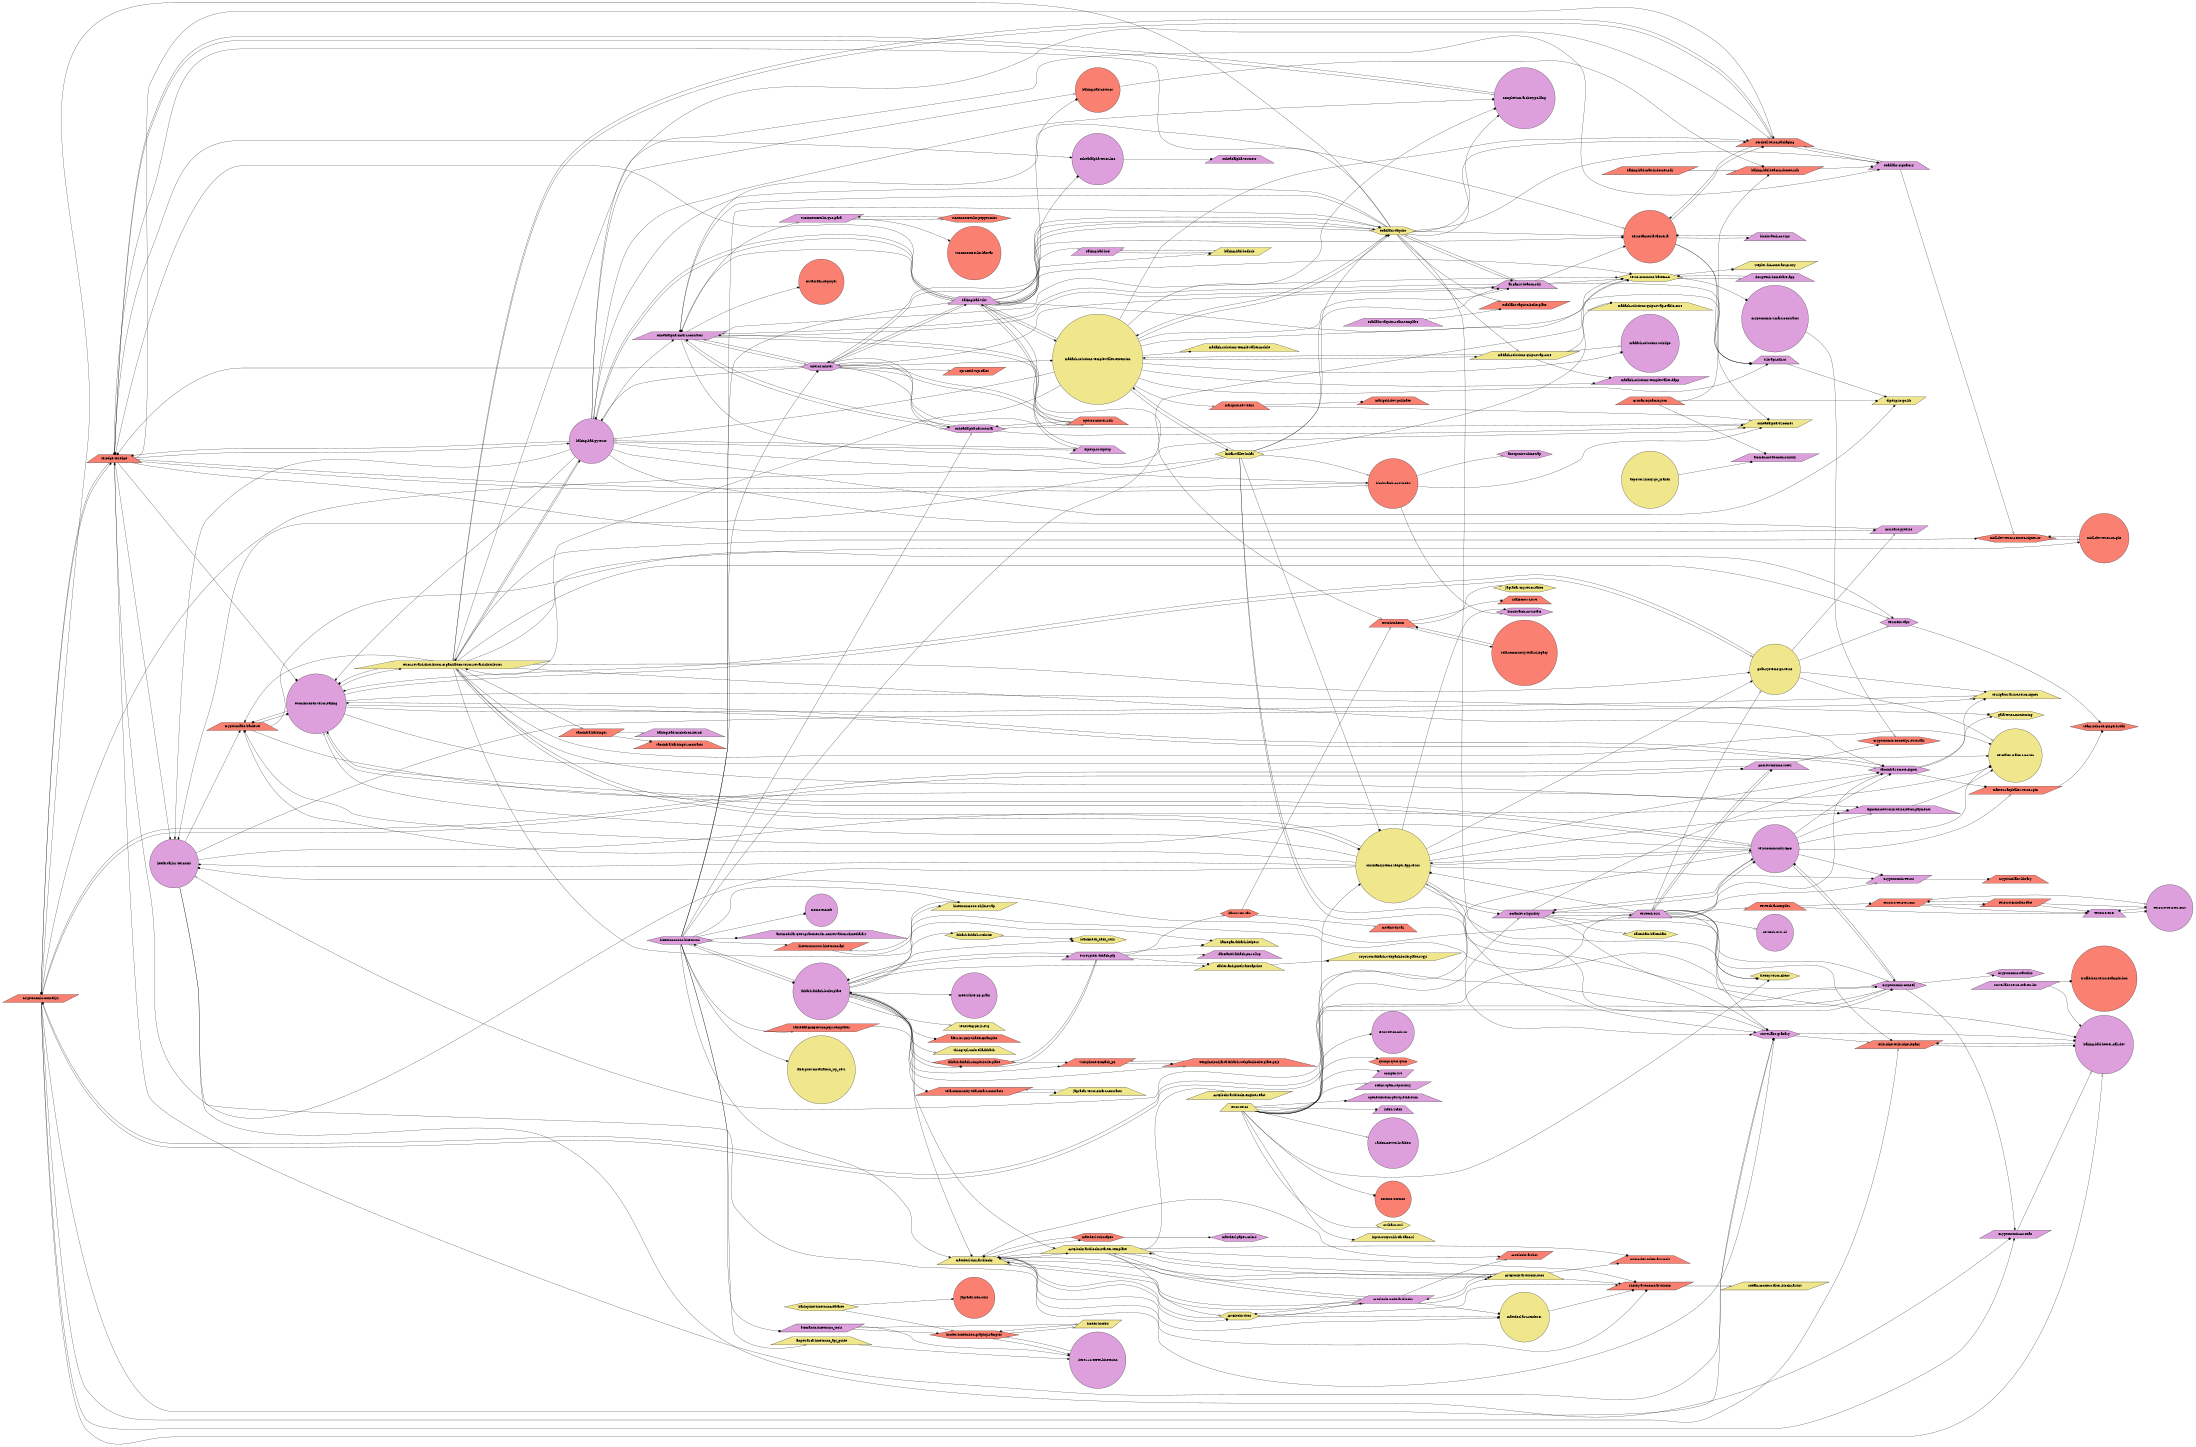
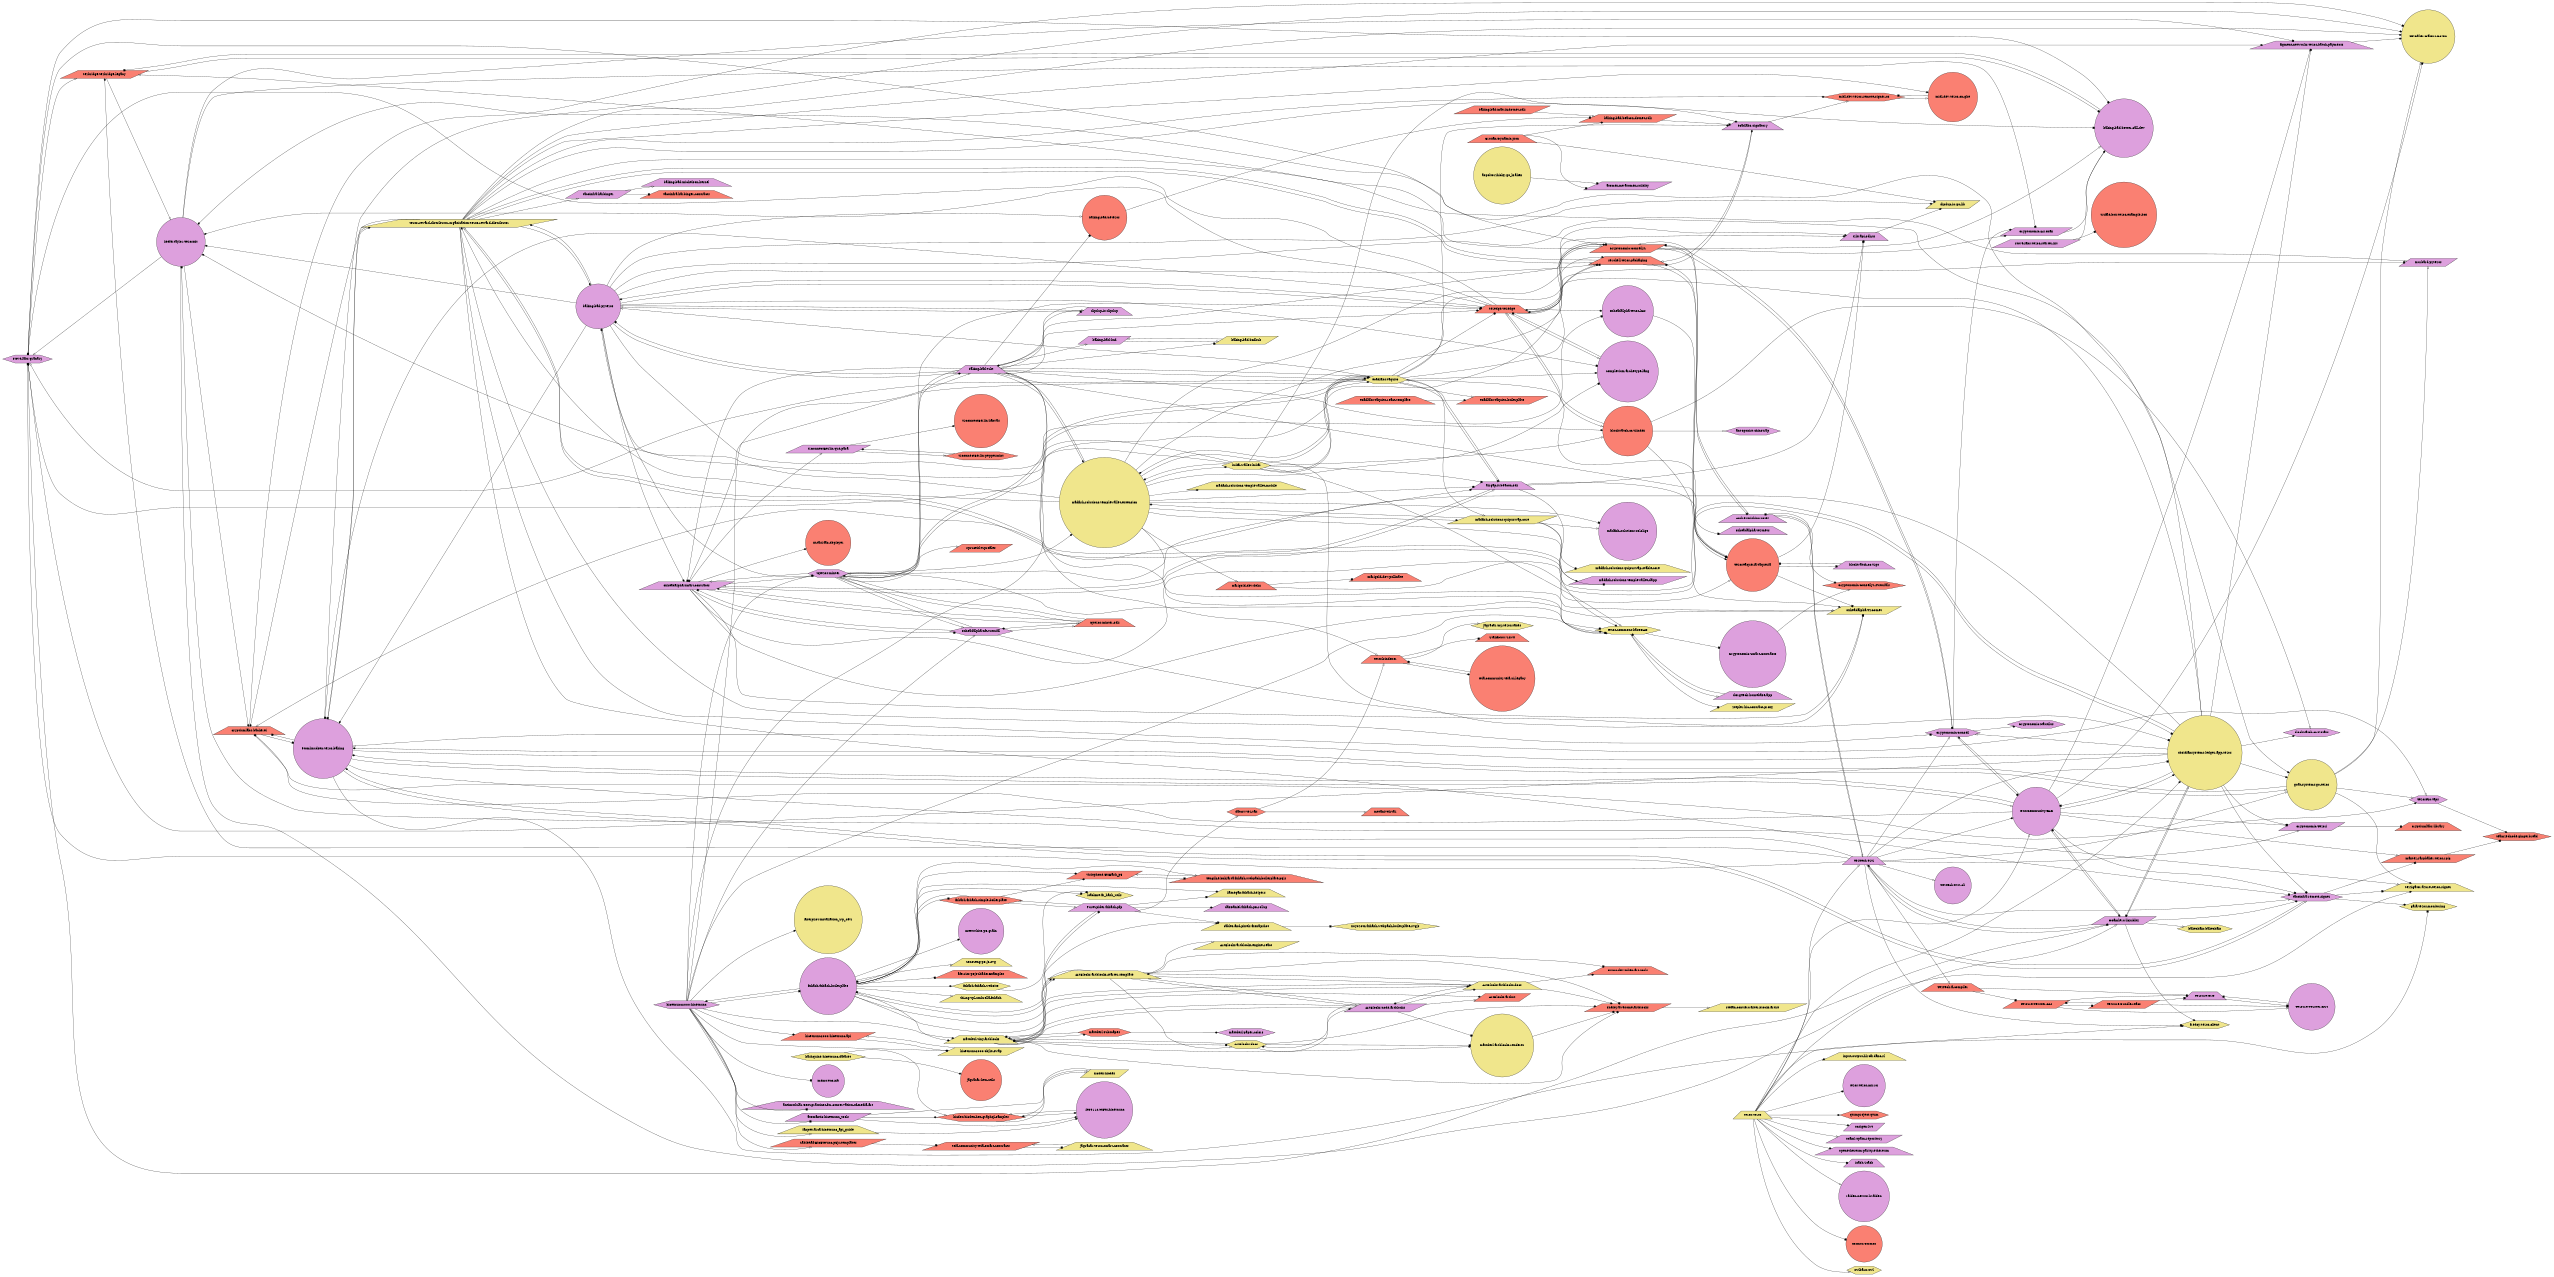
(1393, 322) -> (1385, 400)
(591, 733) -> (598, 194)
(1393, 957) -> (1385, 926)
(1069, 1102) -> (138, 148)
(1525, 1317) -> (1502, 1045)
